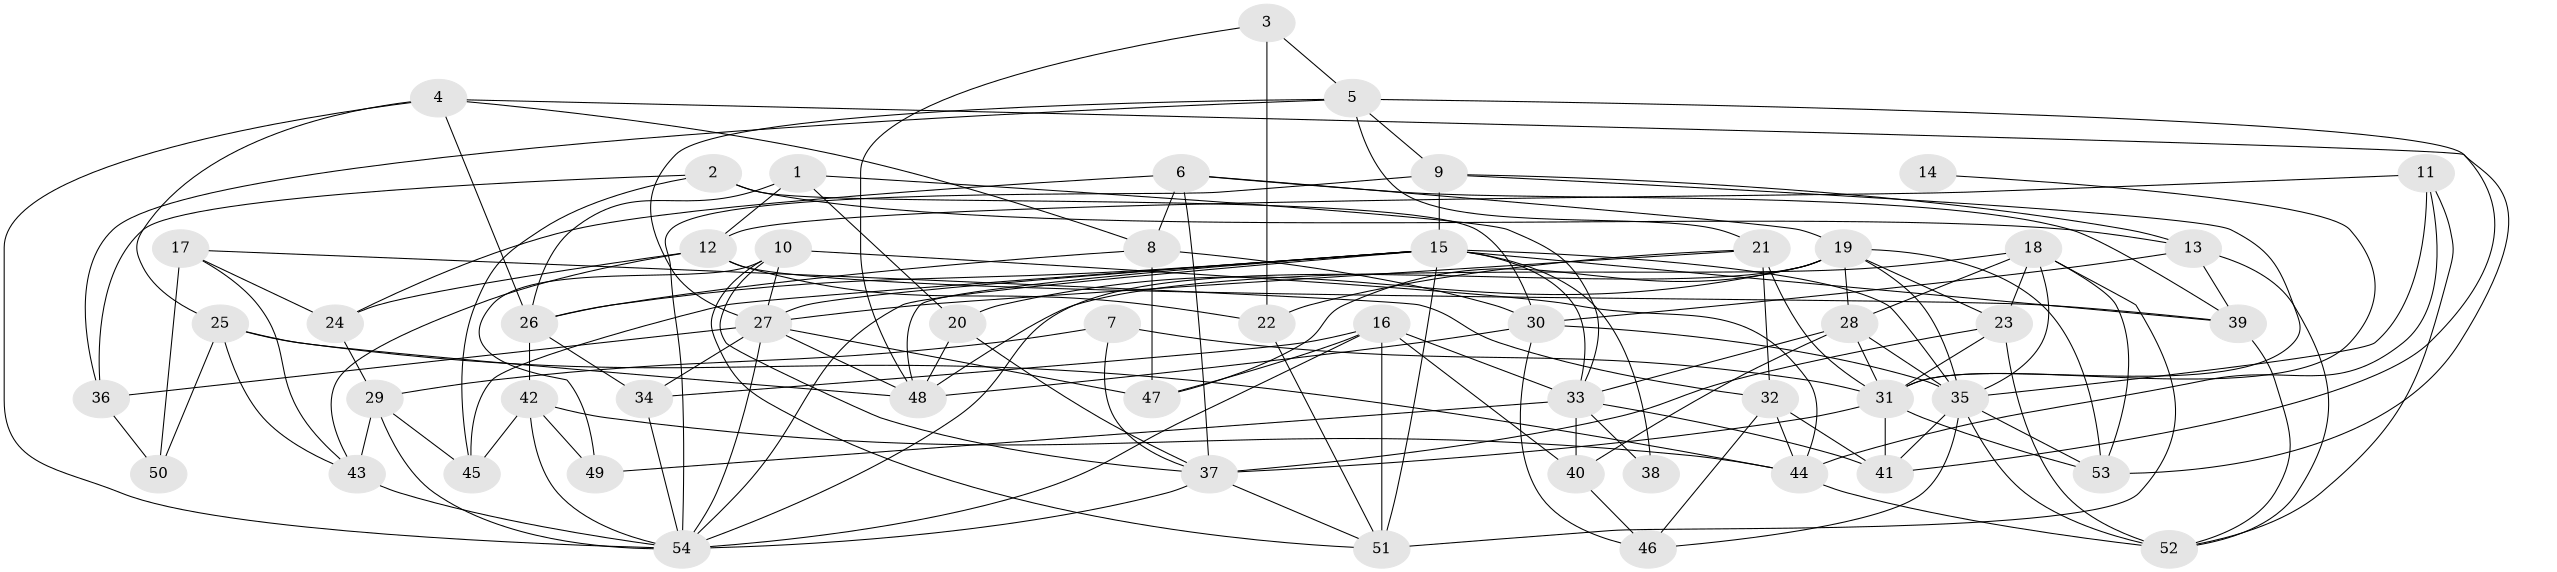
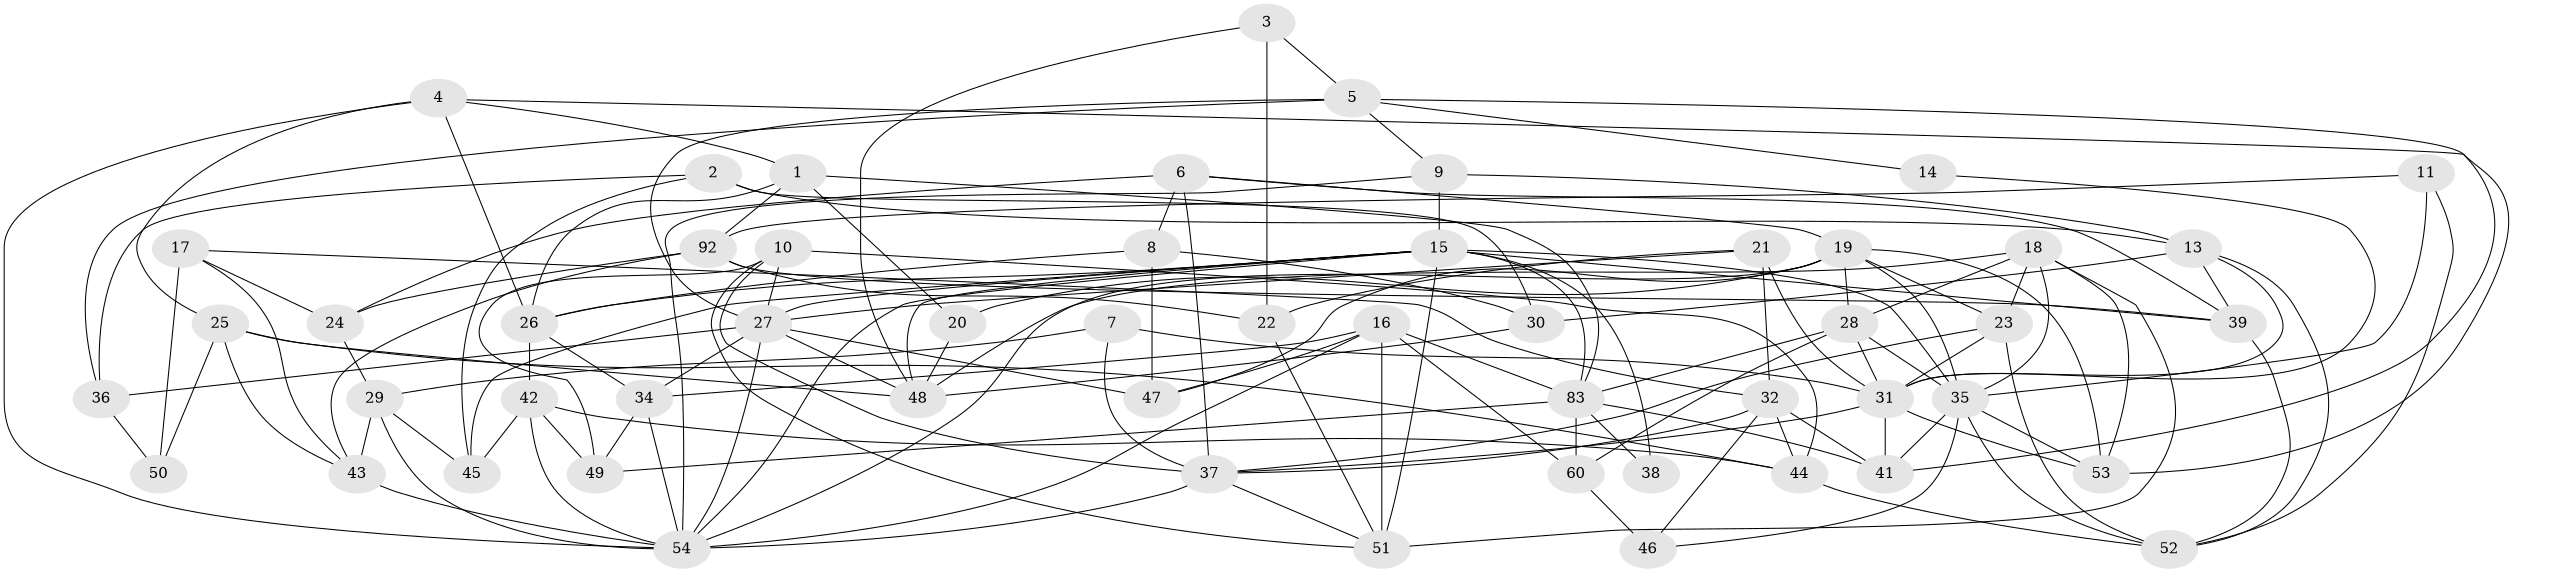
(802, 148) -> (622, 126)
(1493, 215) -> (1640, 136)
(2118, 215) -> (2270, 346)
(708, 249) -> (708, 249)
(1744, 343) -> none
(2156, 390) -> none
(1576, 399) -> (1576, 399)
(1079, 405) -> (1495, 457)
none -> (620, 437)
(1527, 468) -> none
(1576, 474) -> (1576, 474)
